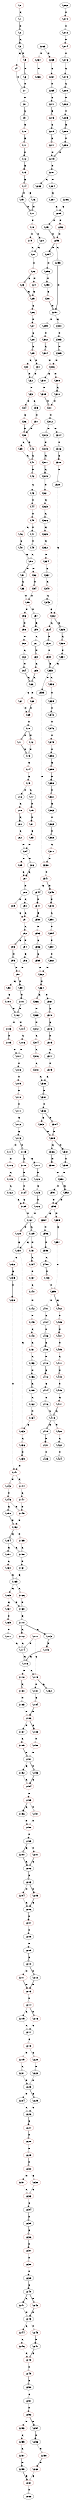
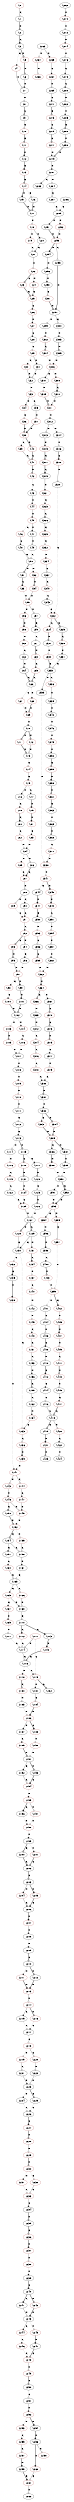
(32, 346) -> (32, 346)
(45, 1451) -> (45, 1451)
(40, 2462) -> (35, 2455)
